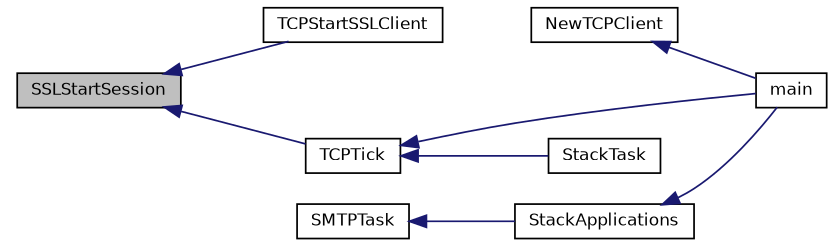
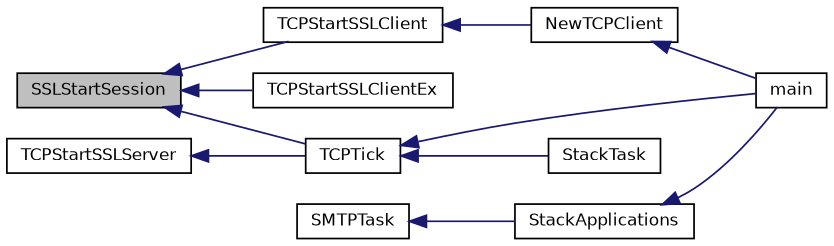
none -> (496, 25)
none -> (353, 90)
none -> (99, 156)
